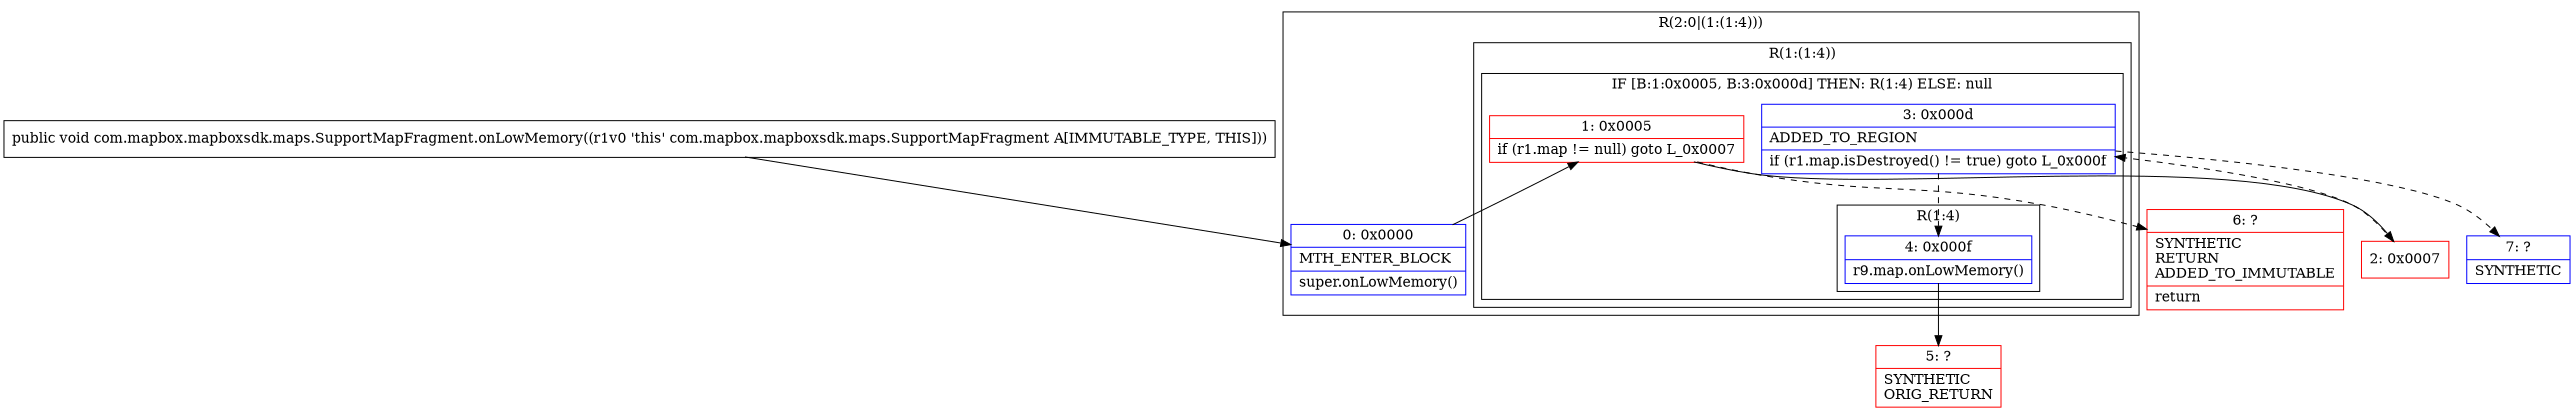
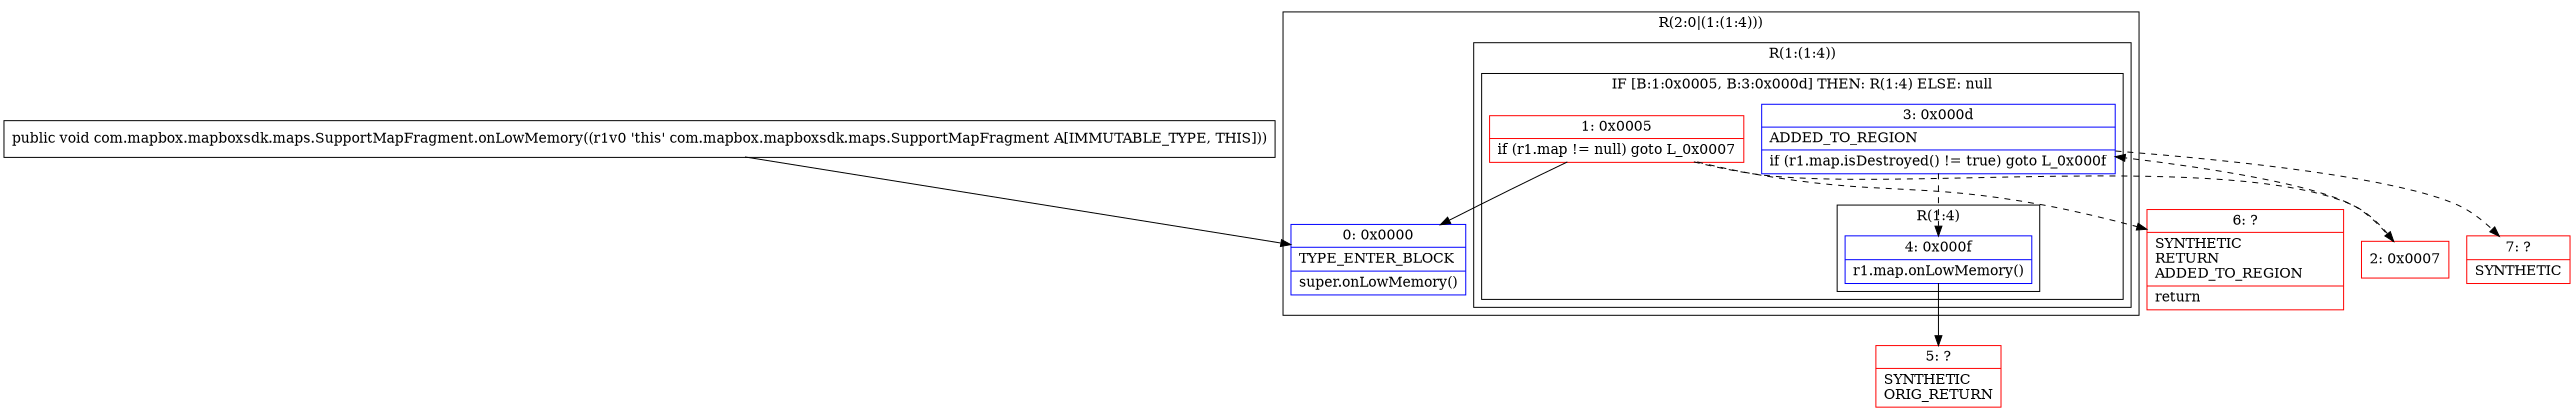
(2047, 176) -> (2047, 176)
(1511, 196) -> (1508, 191)
(1375, 259) -> (1377, 259)
(2518, 260) -> (2518, 260)
(1938, 271) -> (1938, 271)
(2245, 274) -> (2229, 274)
